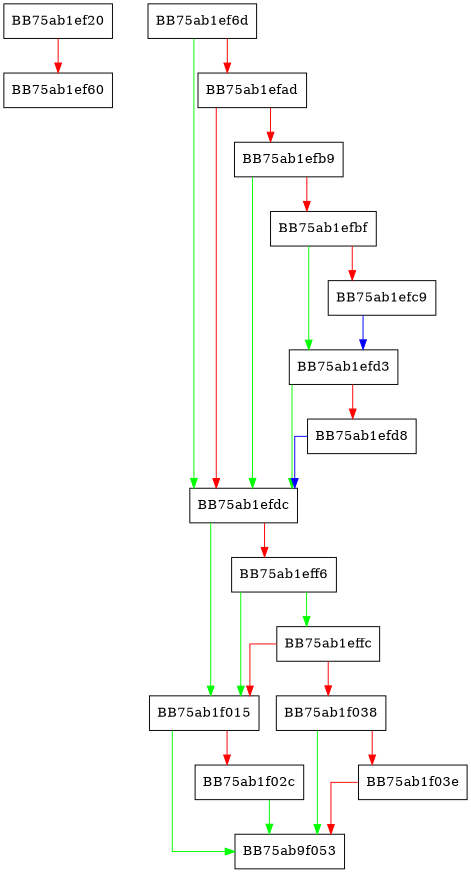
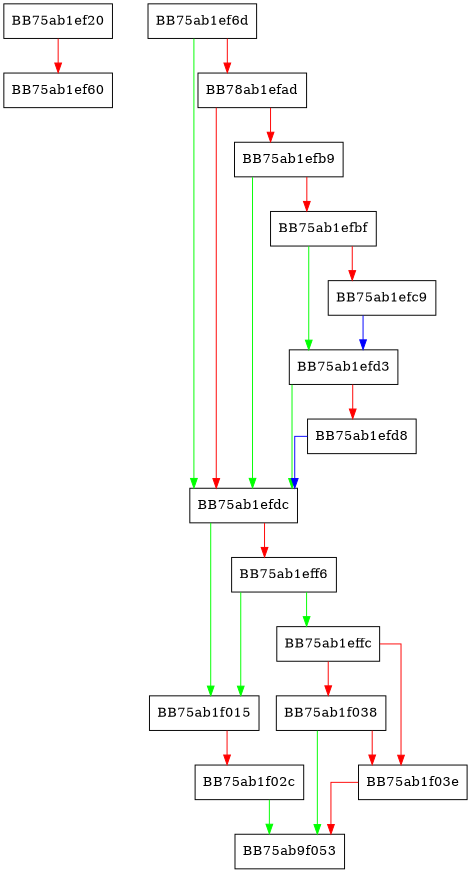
(252, 90) -> (252, 90)
(250, 652) -> (401, 689)
(172, 818) -> none
